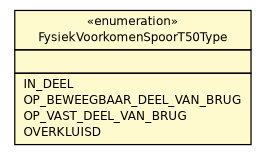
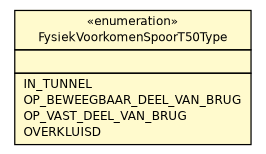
(49, 84) -> (58, 84)
